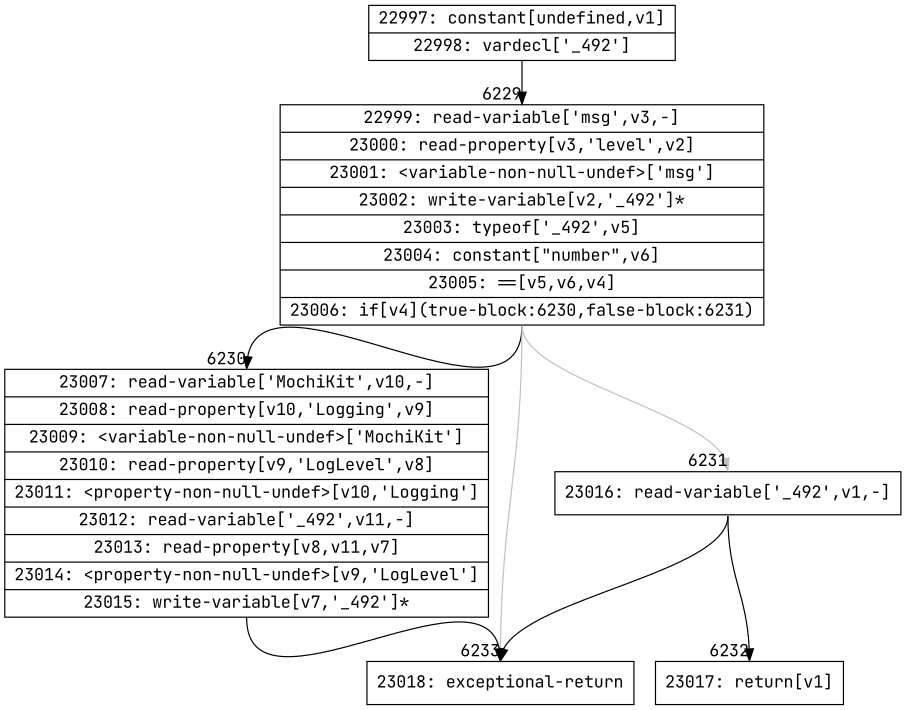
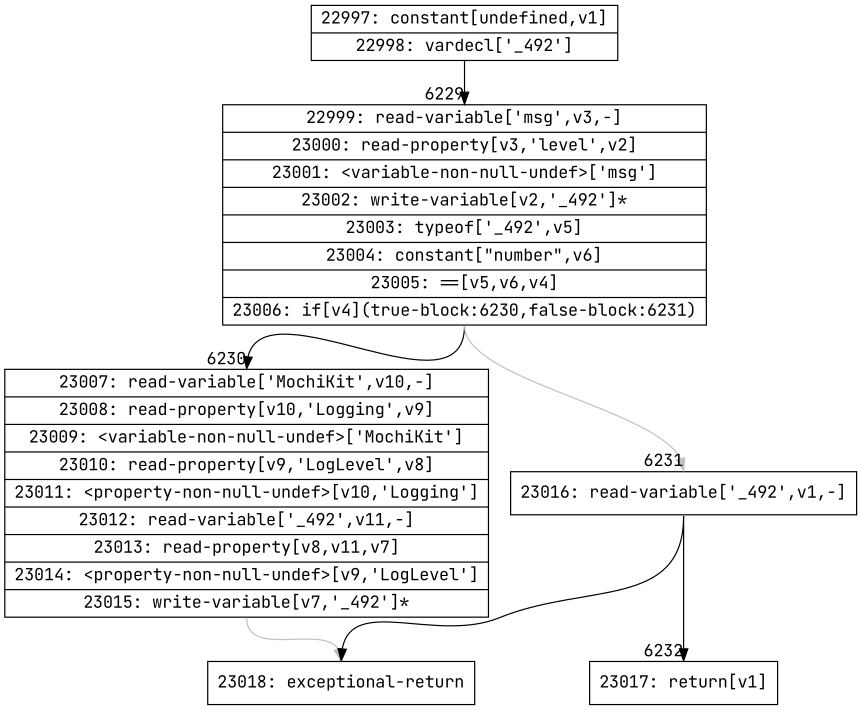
(512, 487) -> none
(368, 641) -> (288, 639)
